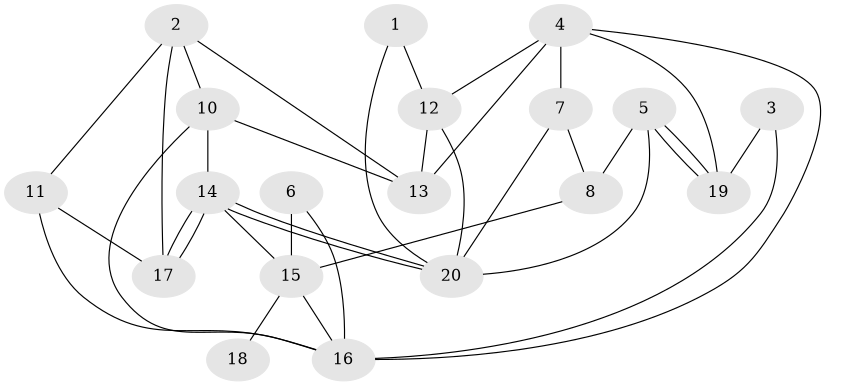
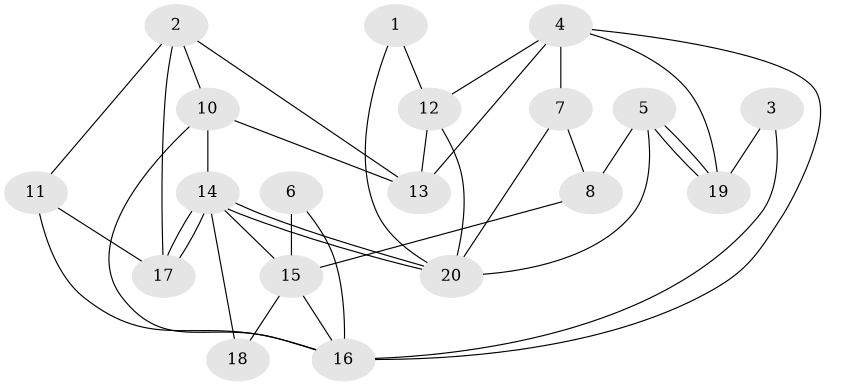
none -> (223, 276)
